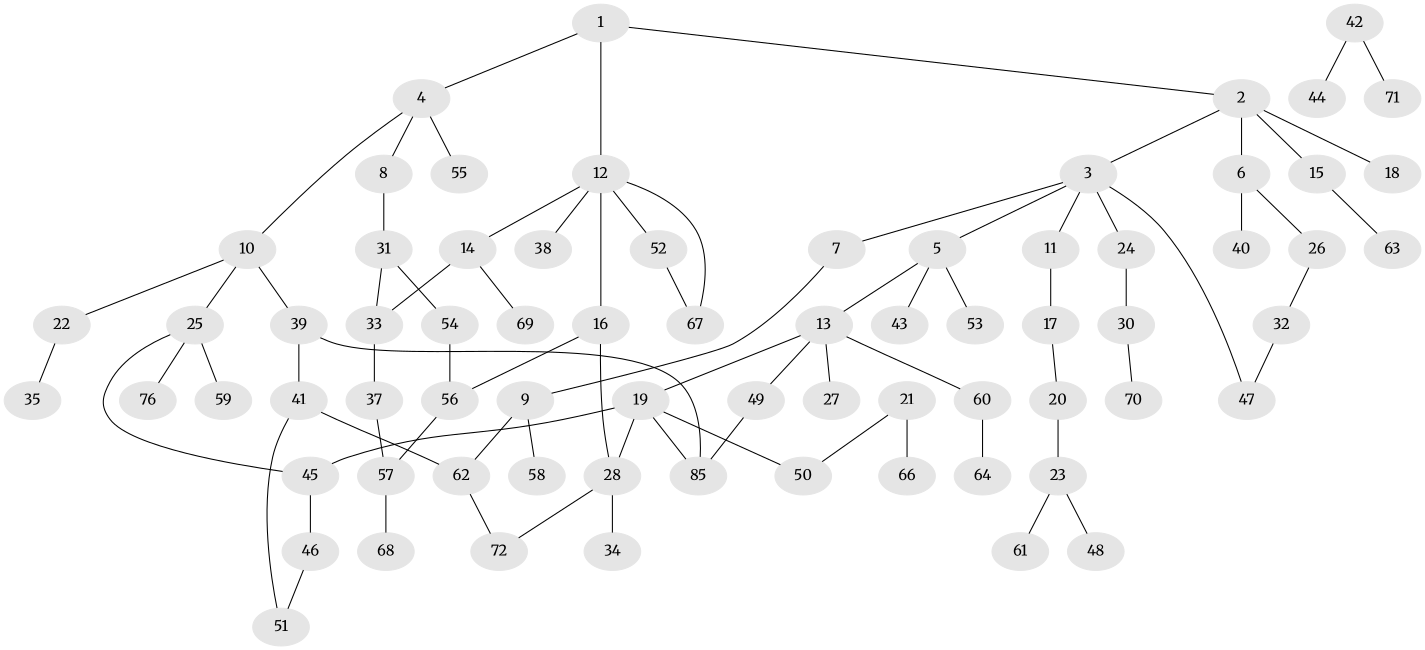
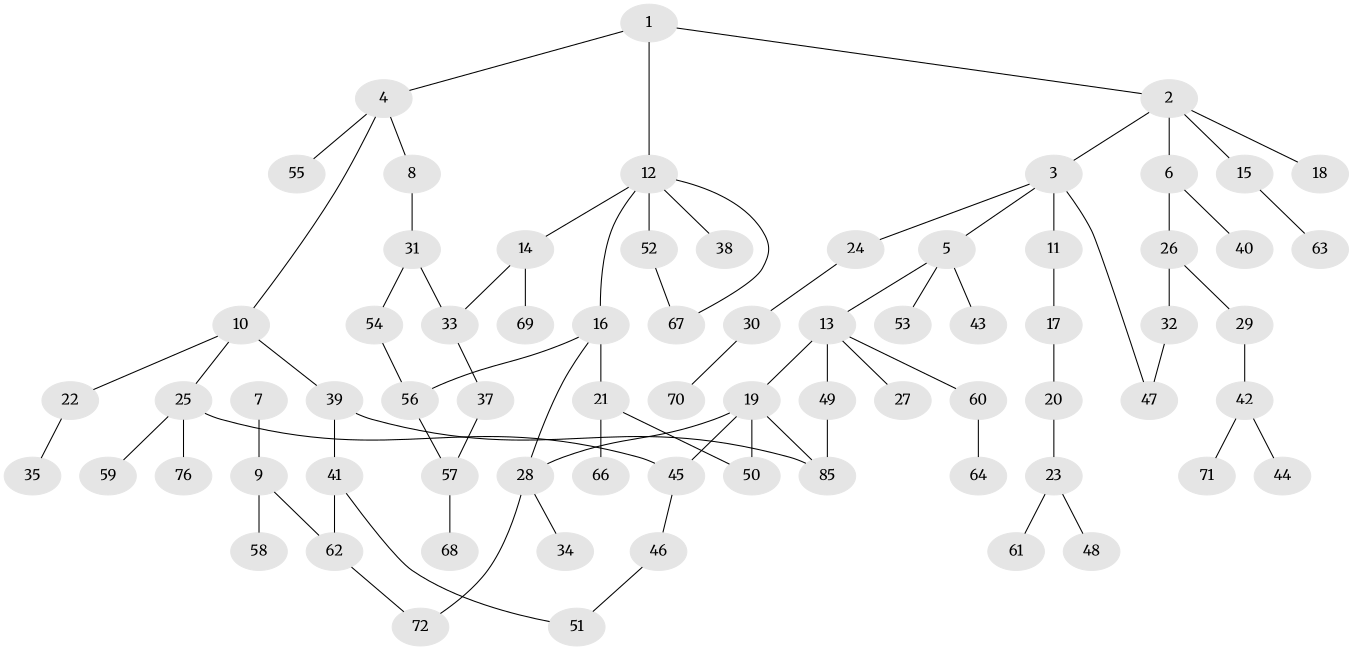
(963, 212) -> none
none -> (1245, 325)
none -> (601, 363)
